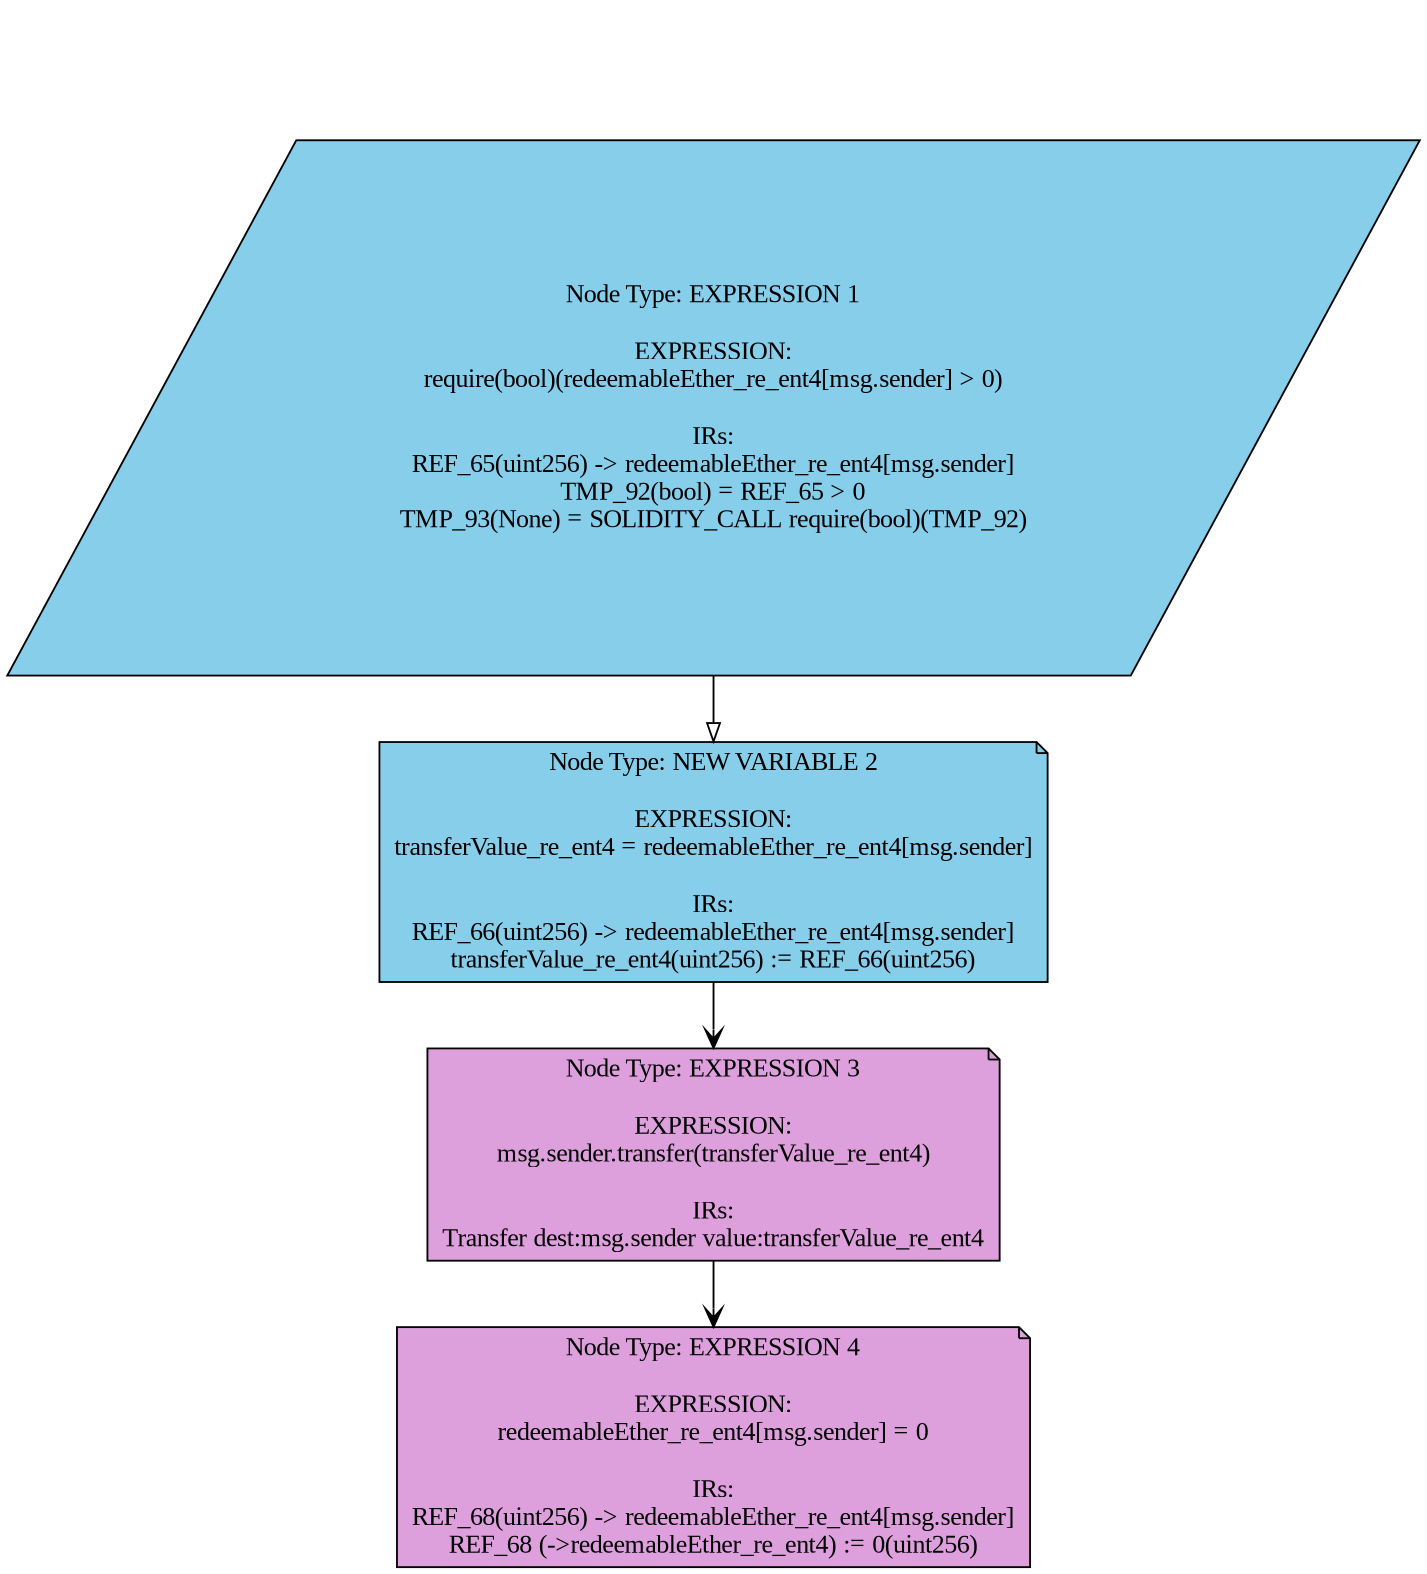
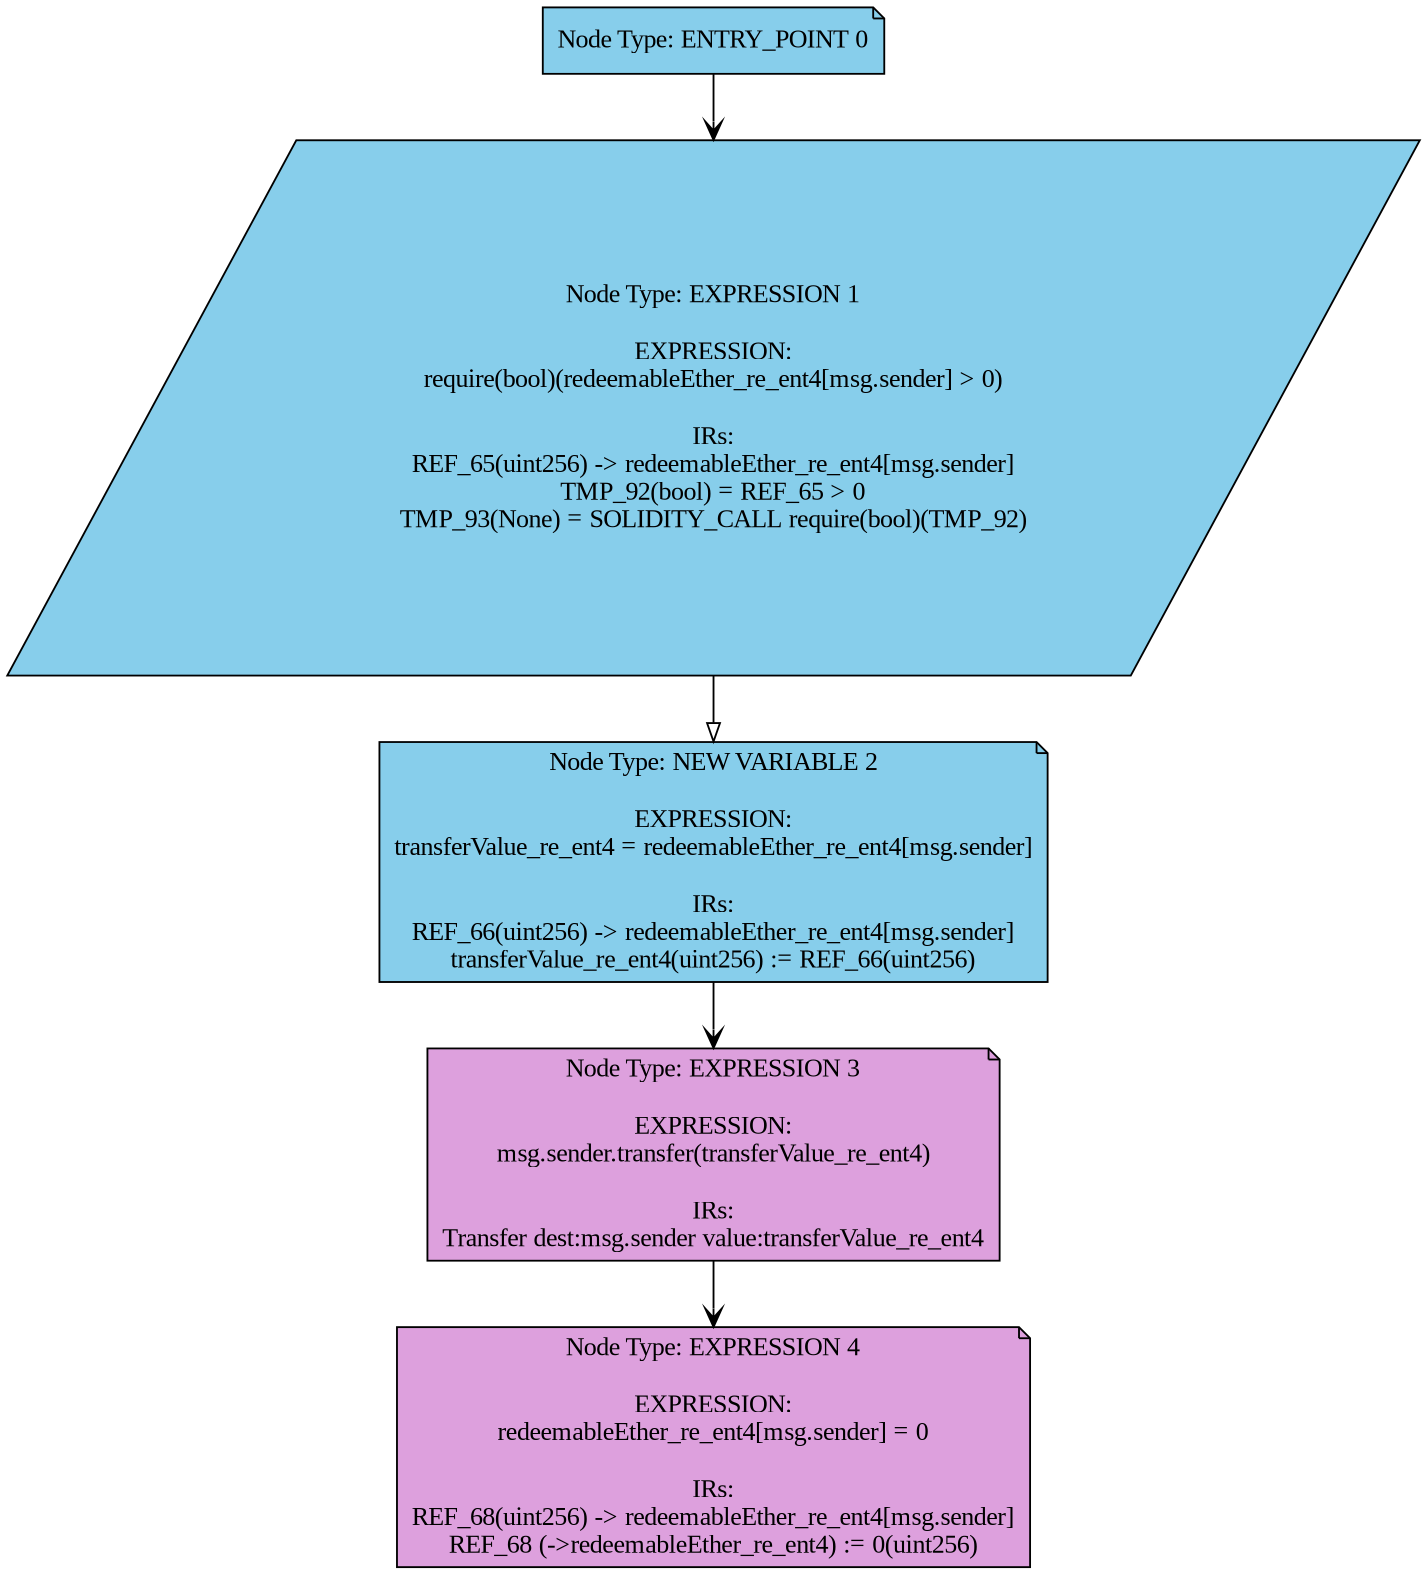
none -> (714, 41)
